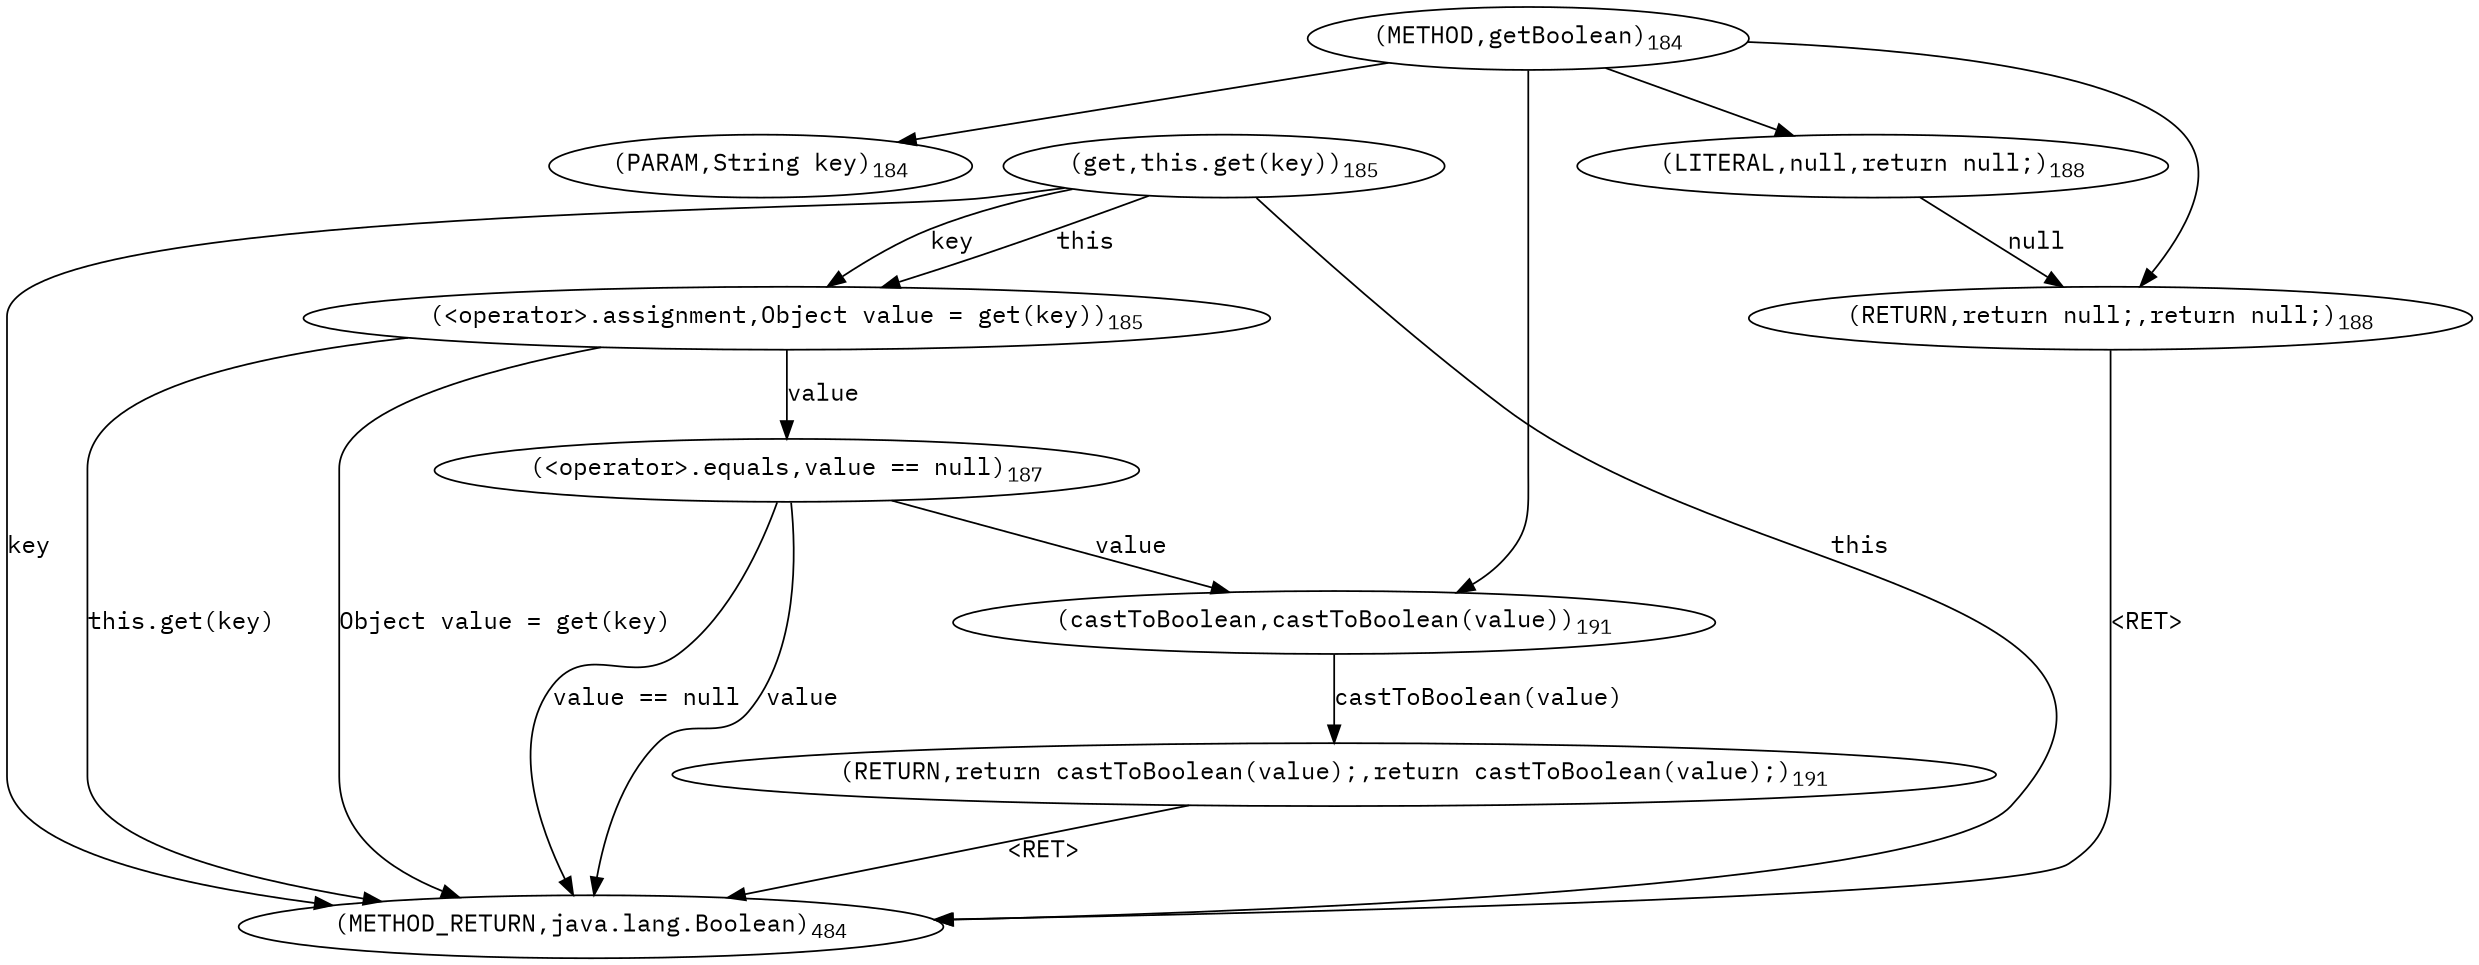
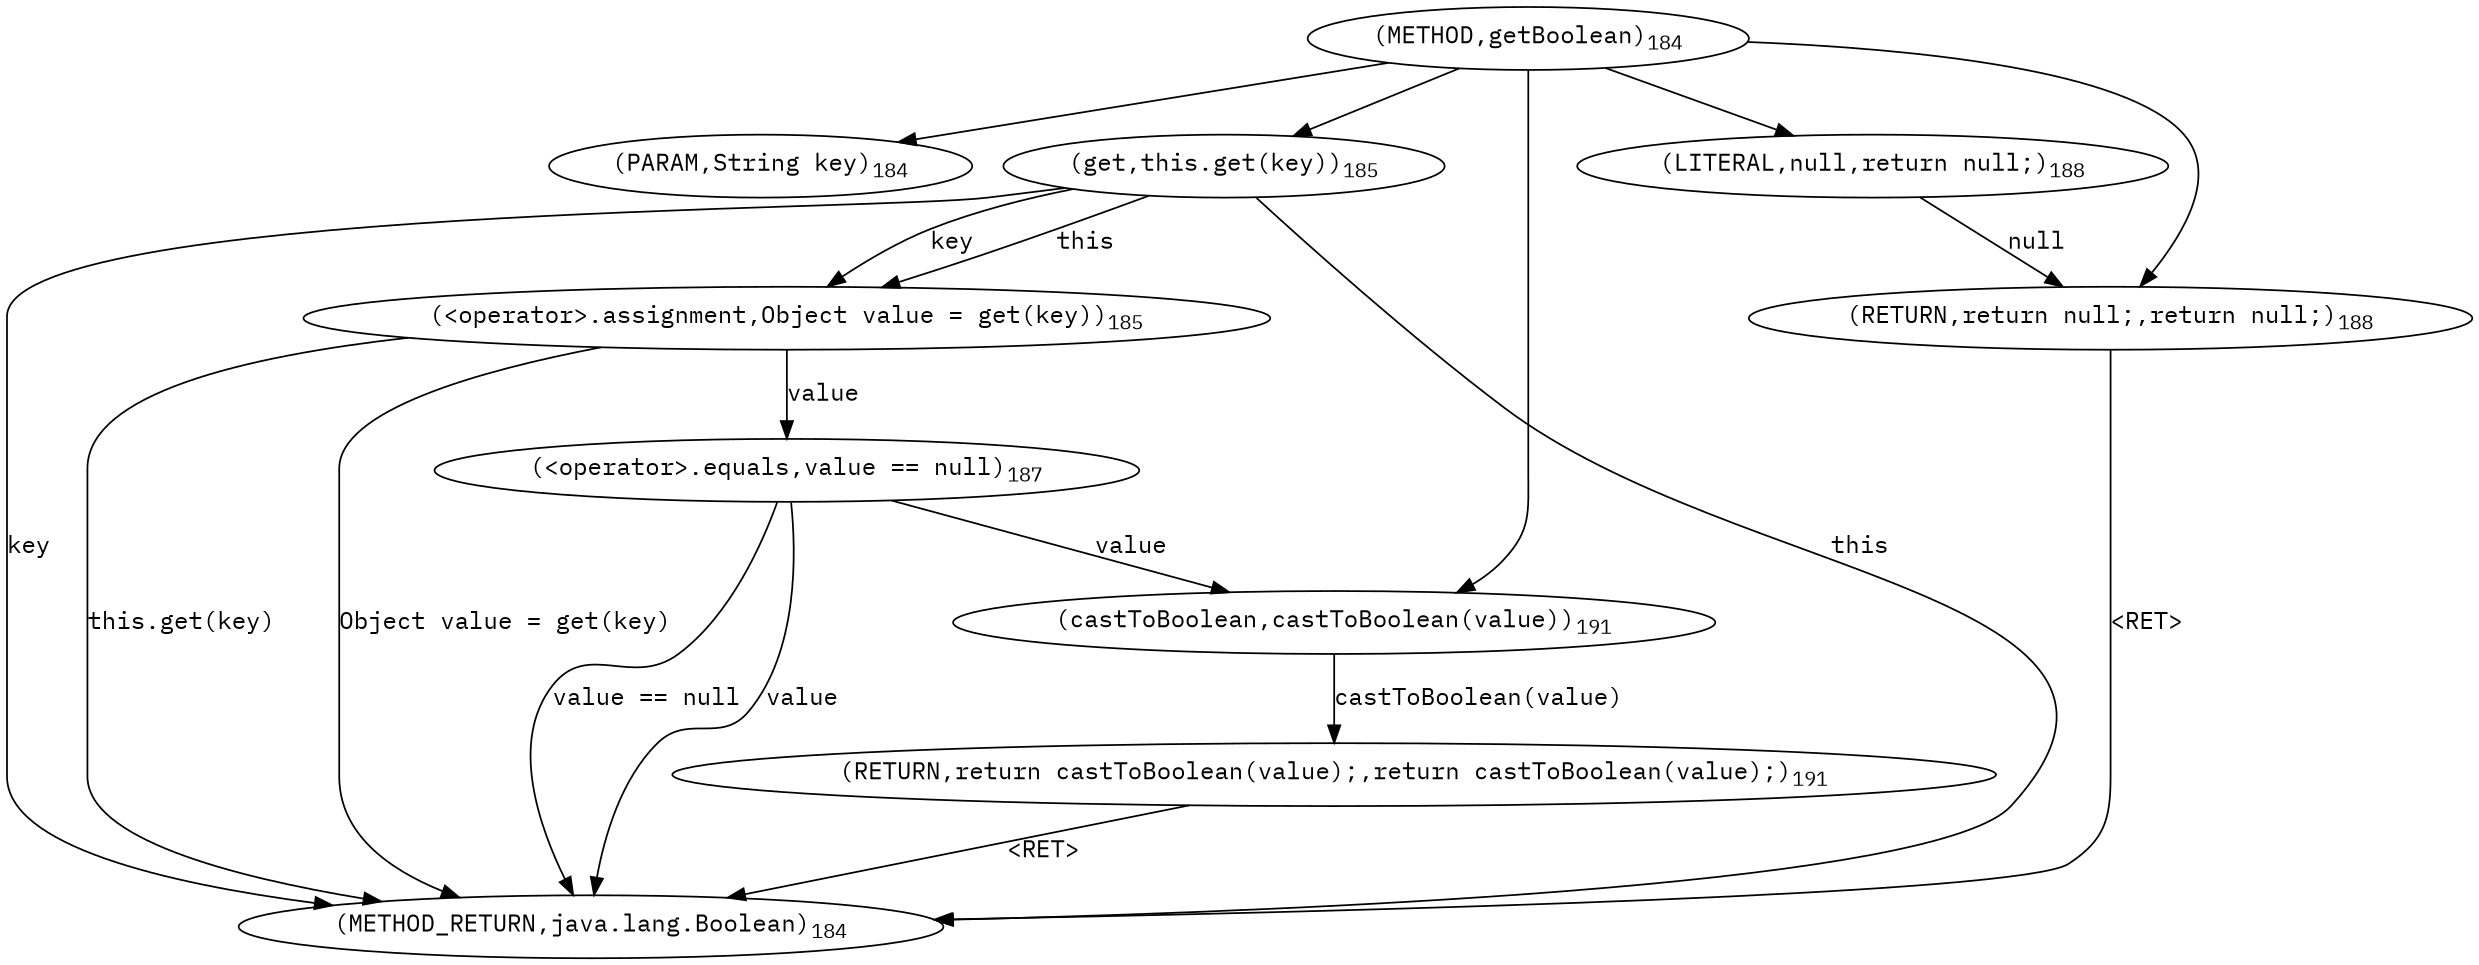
none -> (1384, 99)
(830, 924) -> (830, 924)
